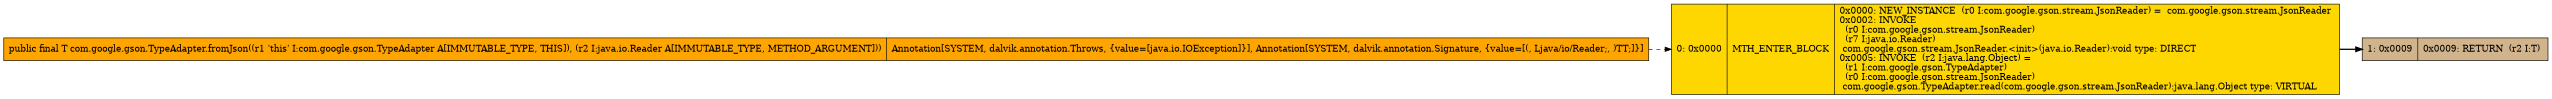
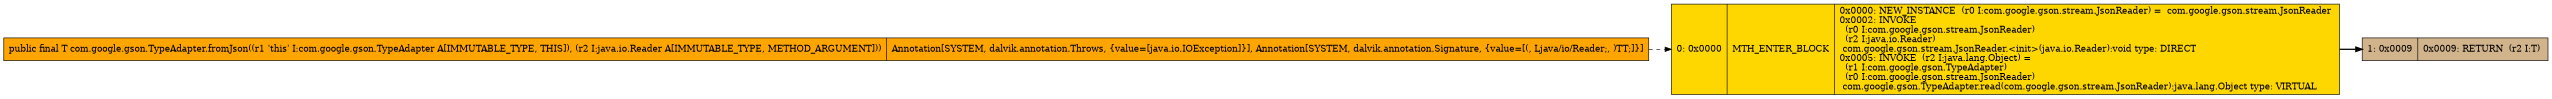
(1888, 39) -> (1888, 39)
